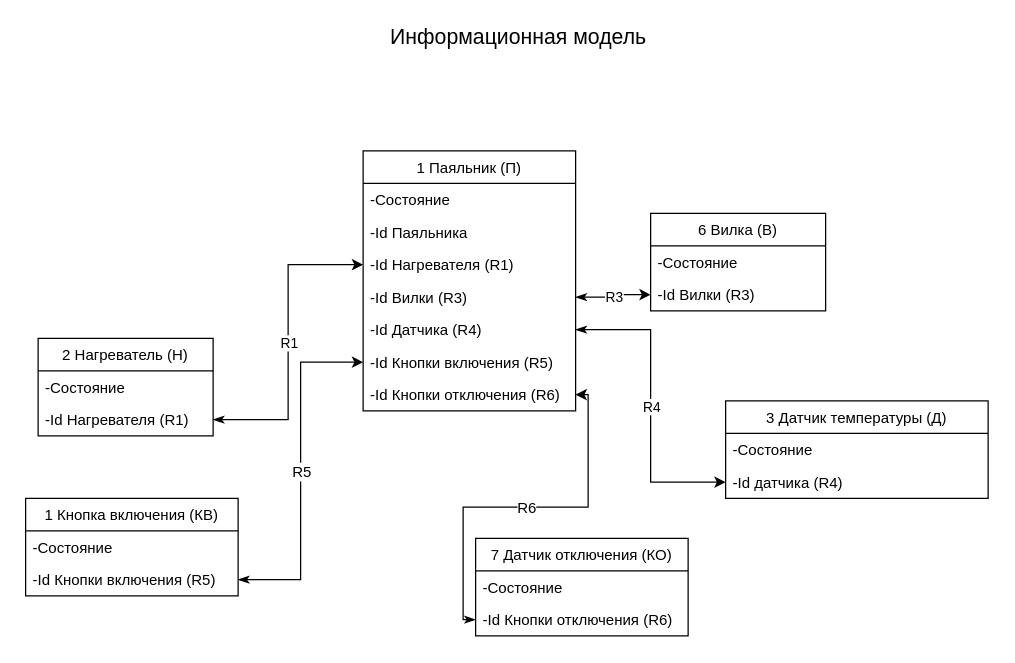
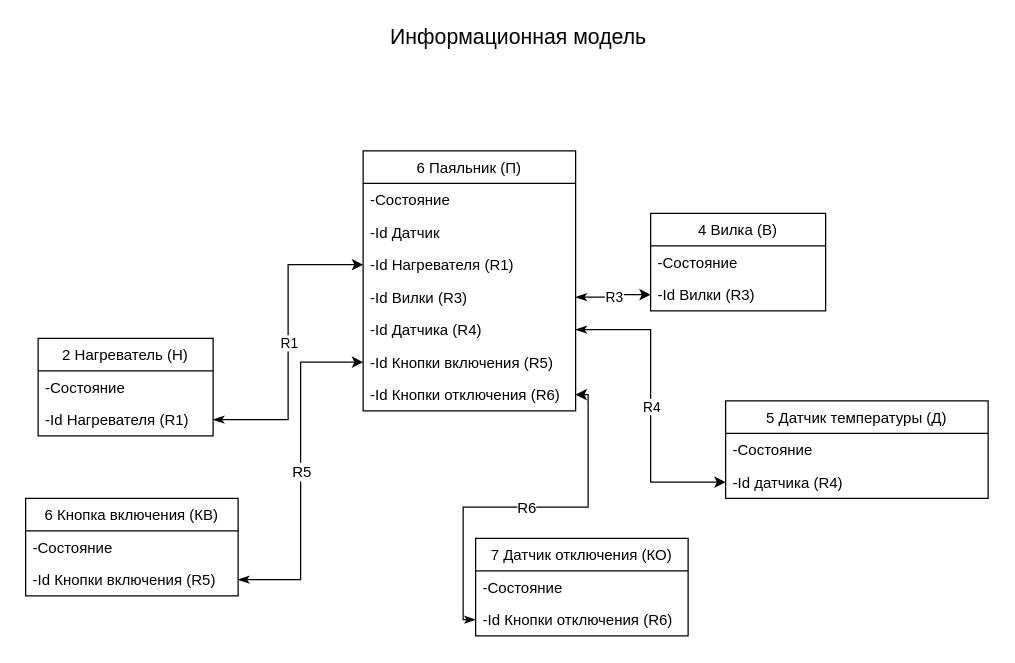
(469, 168) -> (469, 168)
(738, 230) -> (738, 230)
(423, 233) -> (410, 233)
(856, 418) -> (856, 418)
(131, 515) -> (131, 515)
